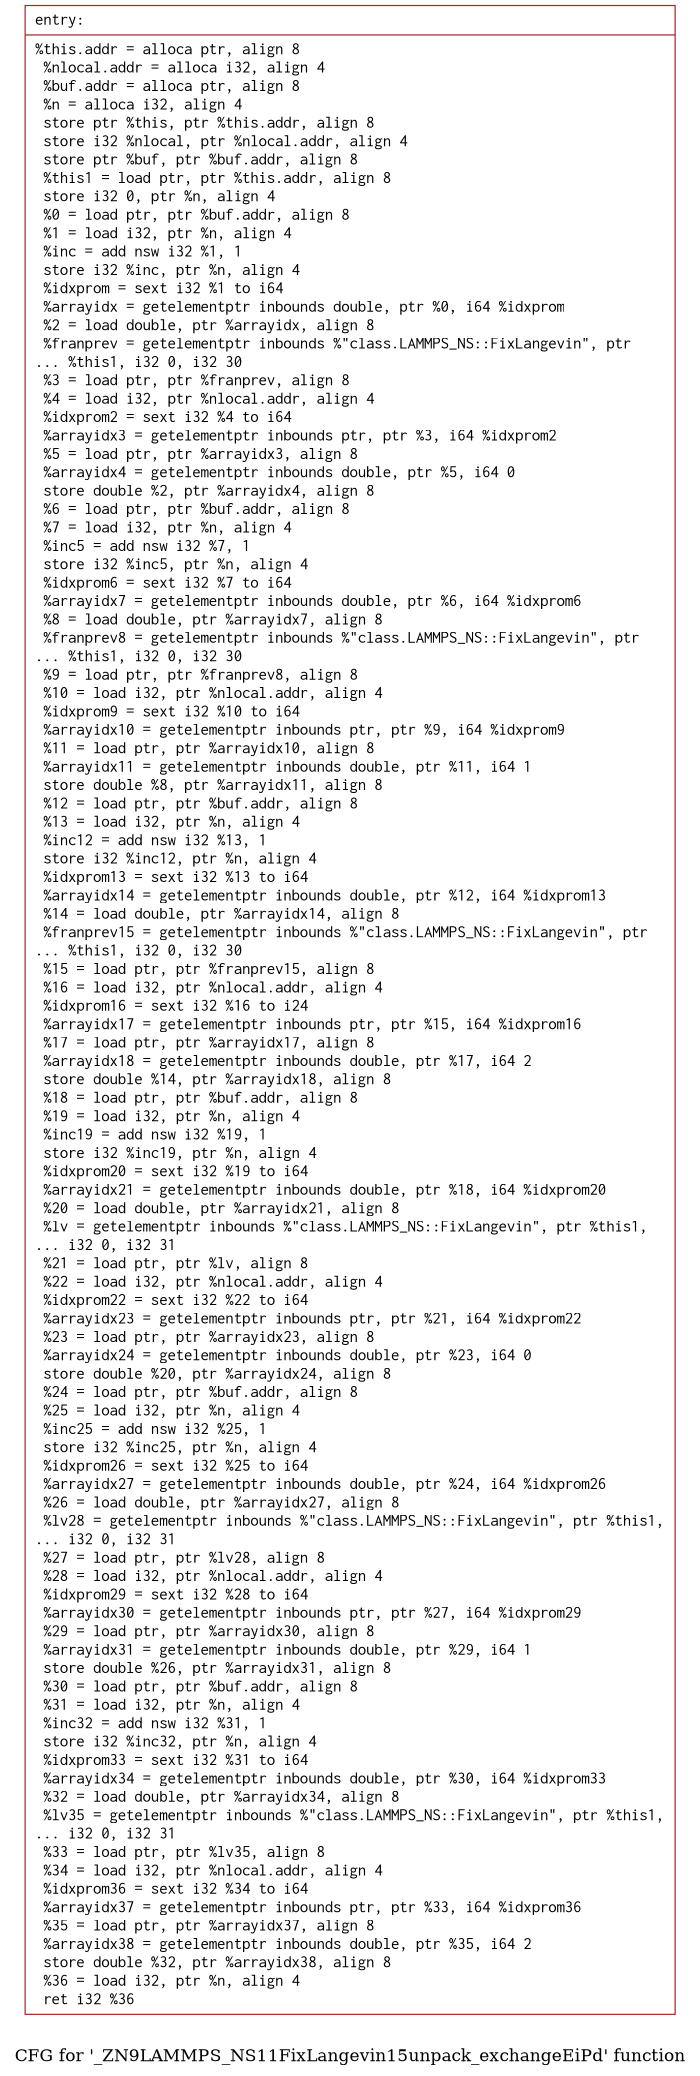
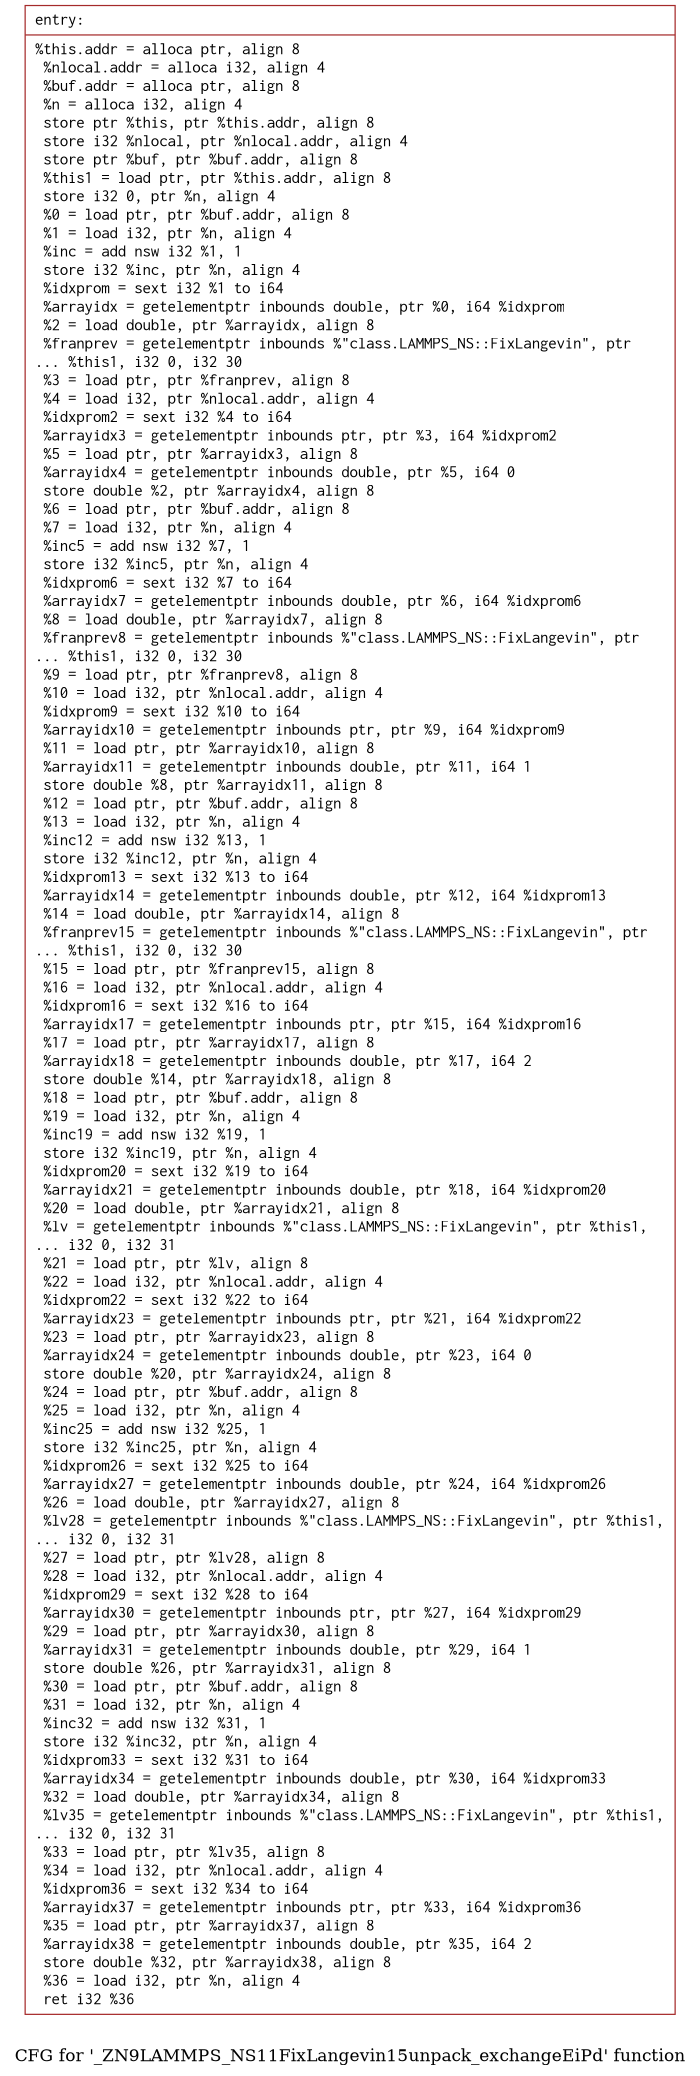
(172, 1006) -> (172, 1006)
